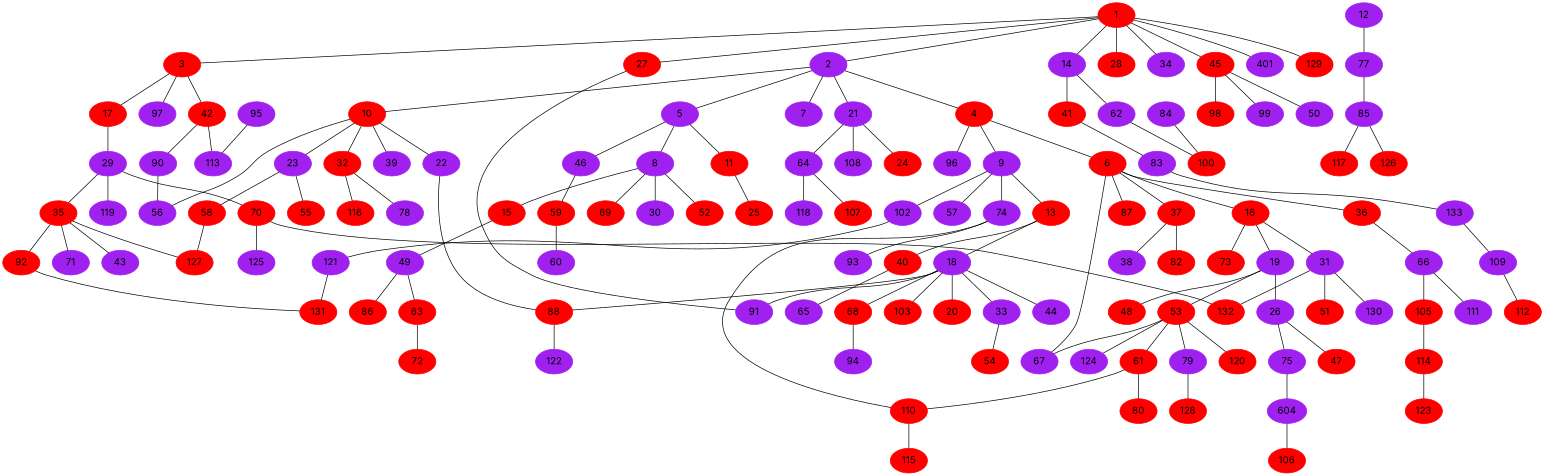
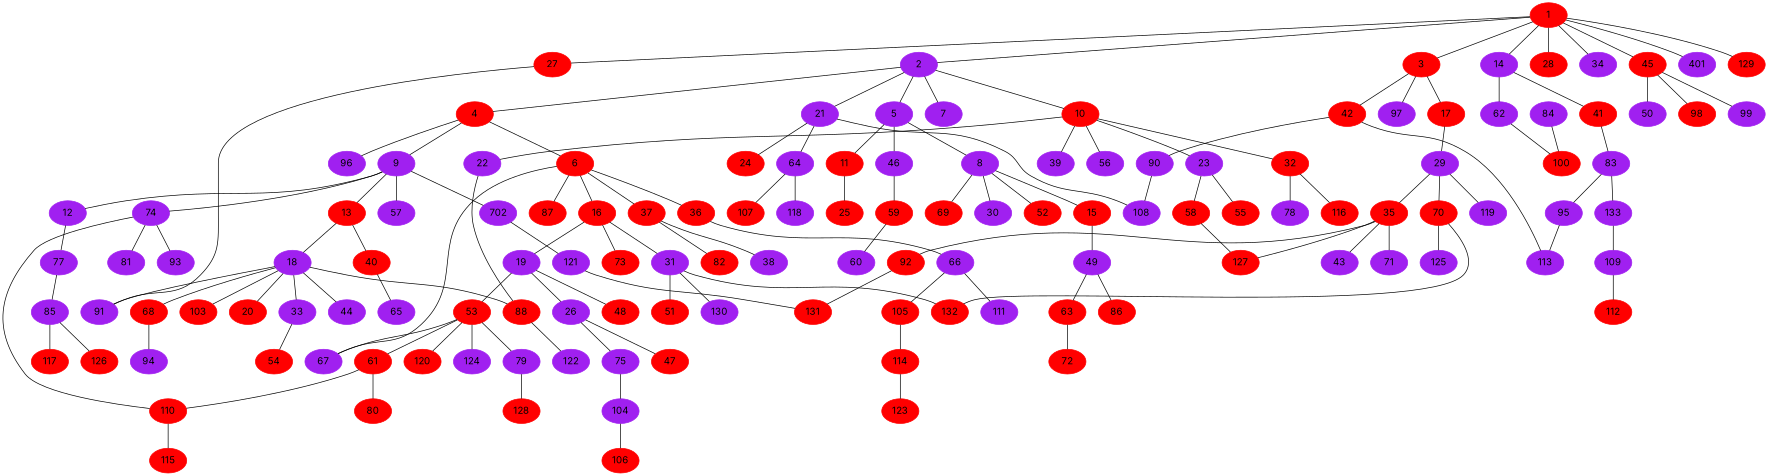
(158, 188) -> (1148, 188)
none -> (1587, 188)
none -> (234, 193)
(903, 213) -> (498, 213)
none -> (126, 263)
(1287, 411) -> (621, 411)
